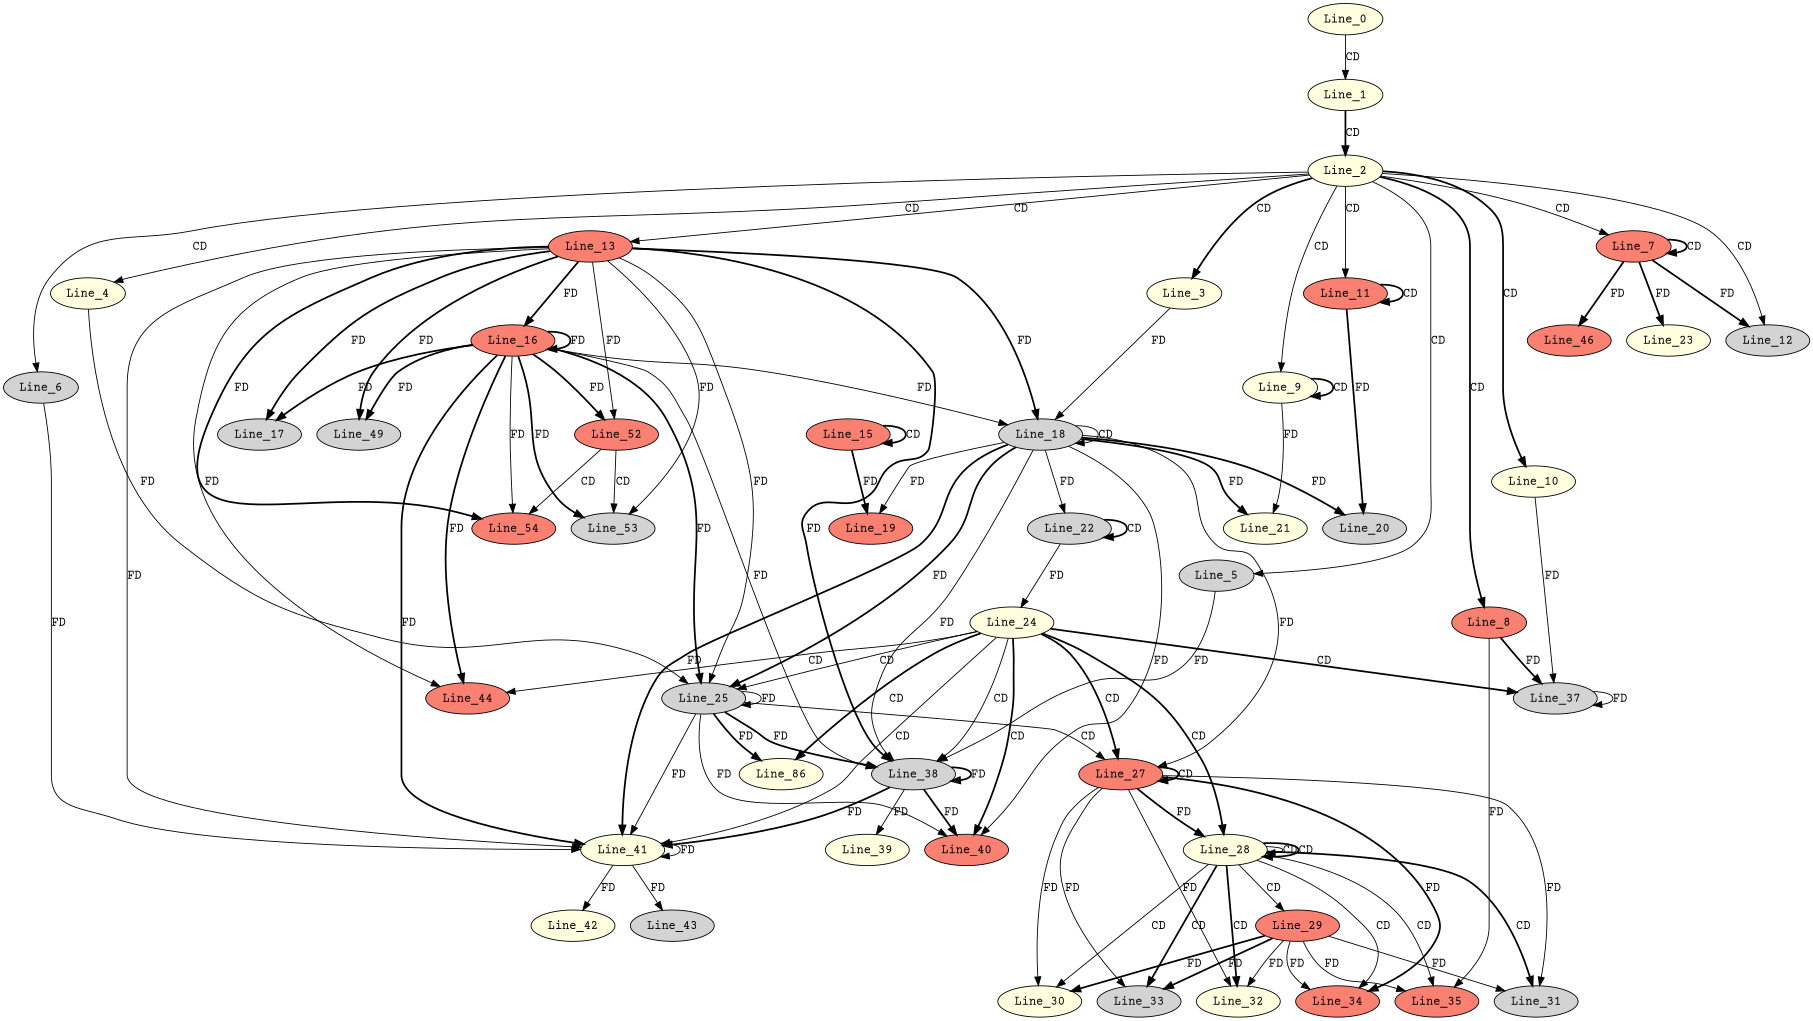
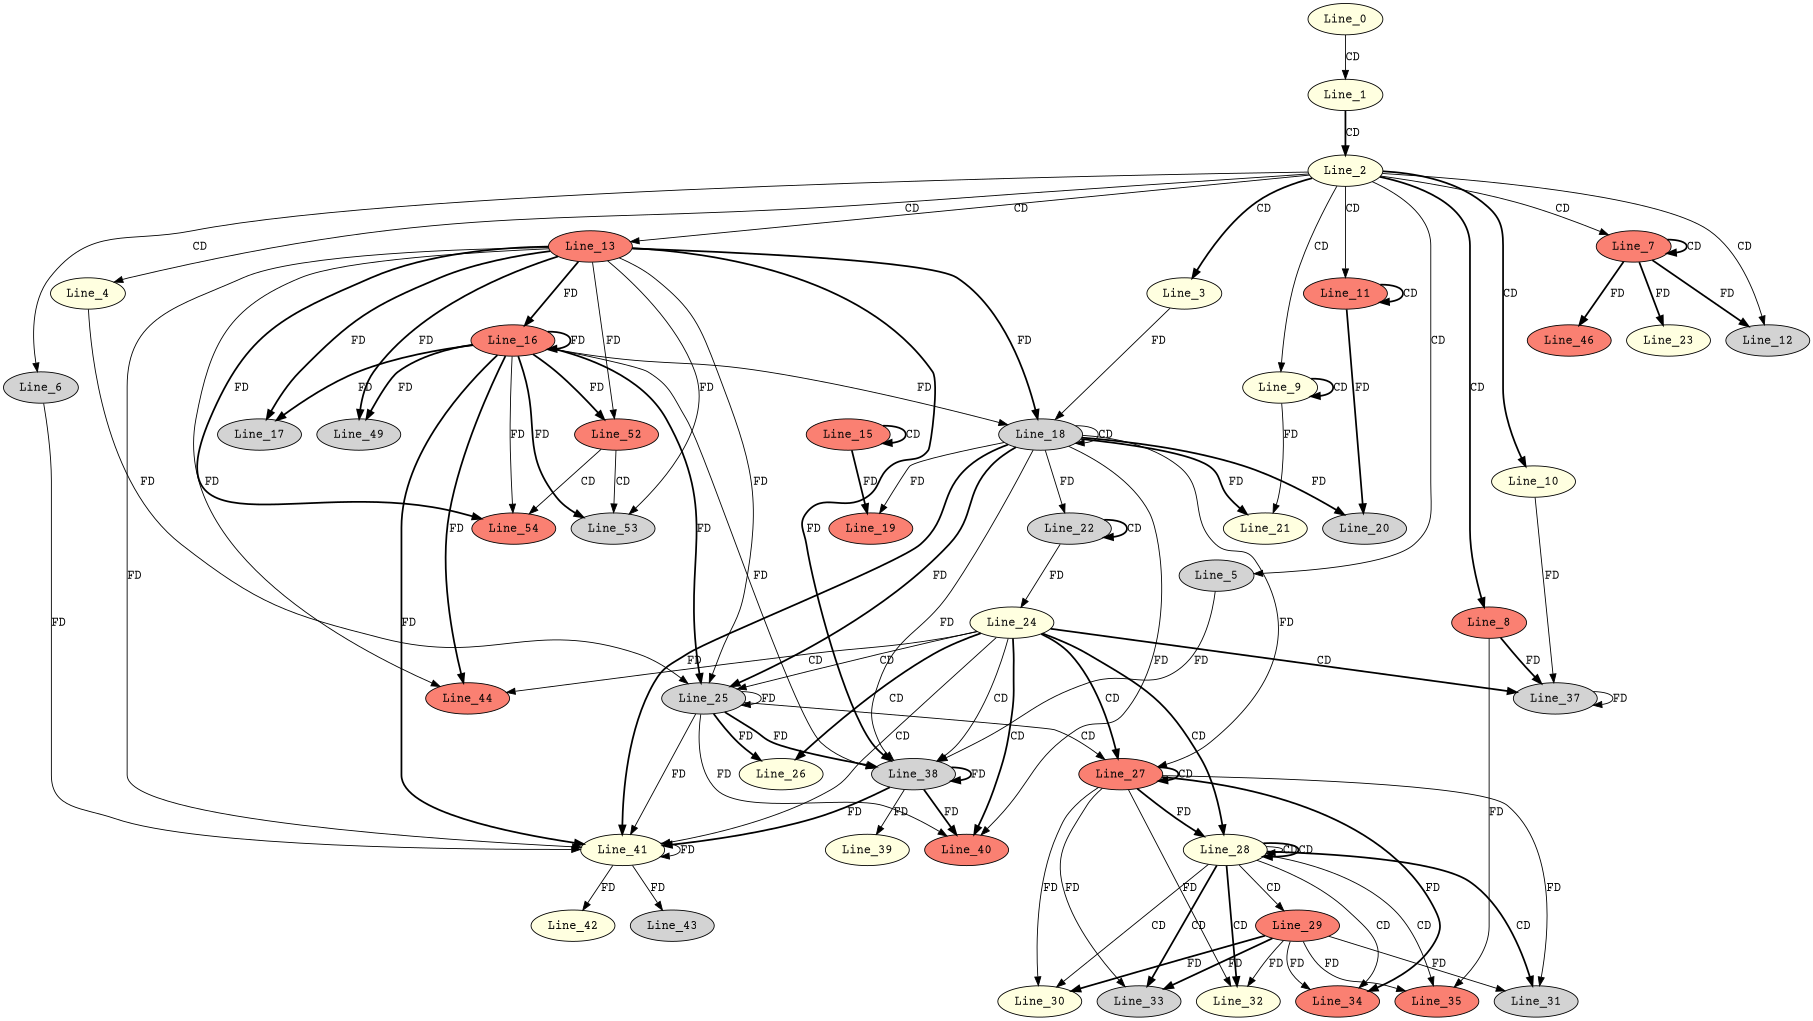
(781, 774) -> (781, 774)
